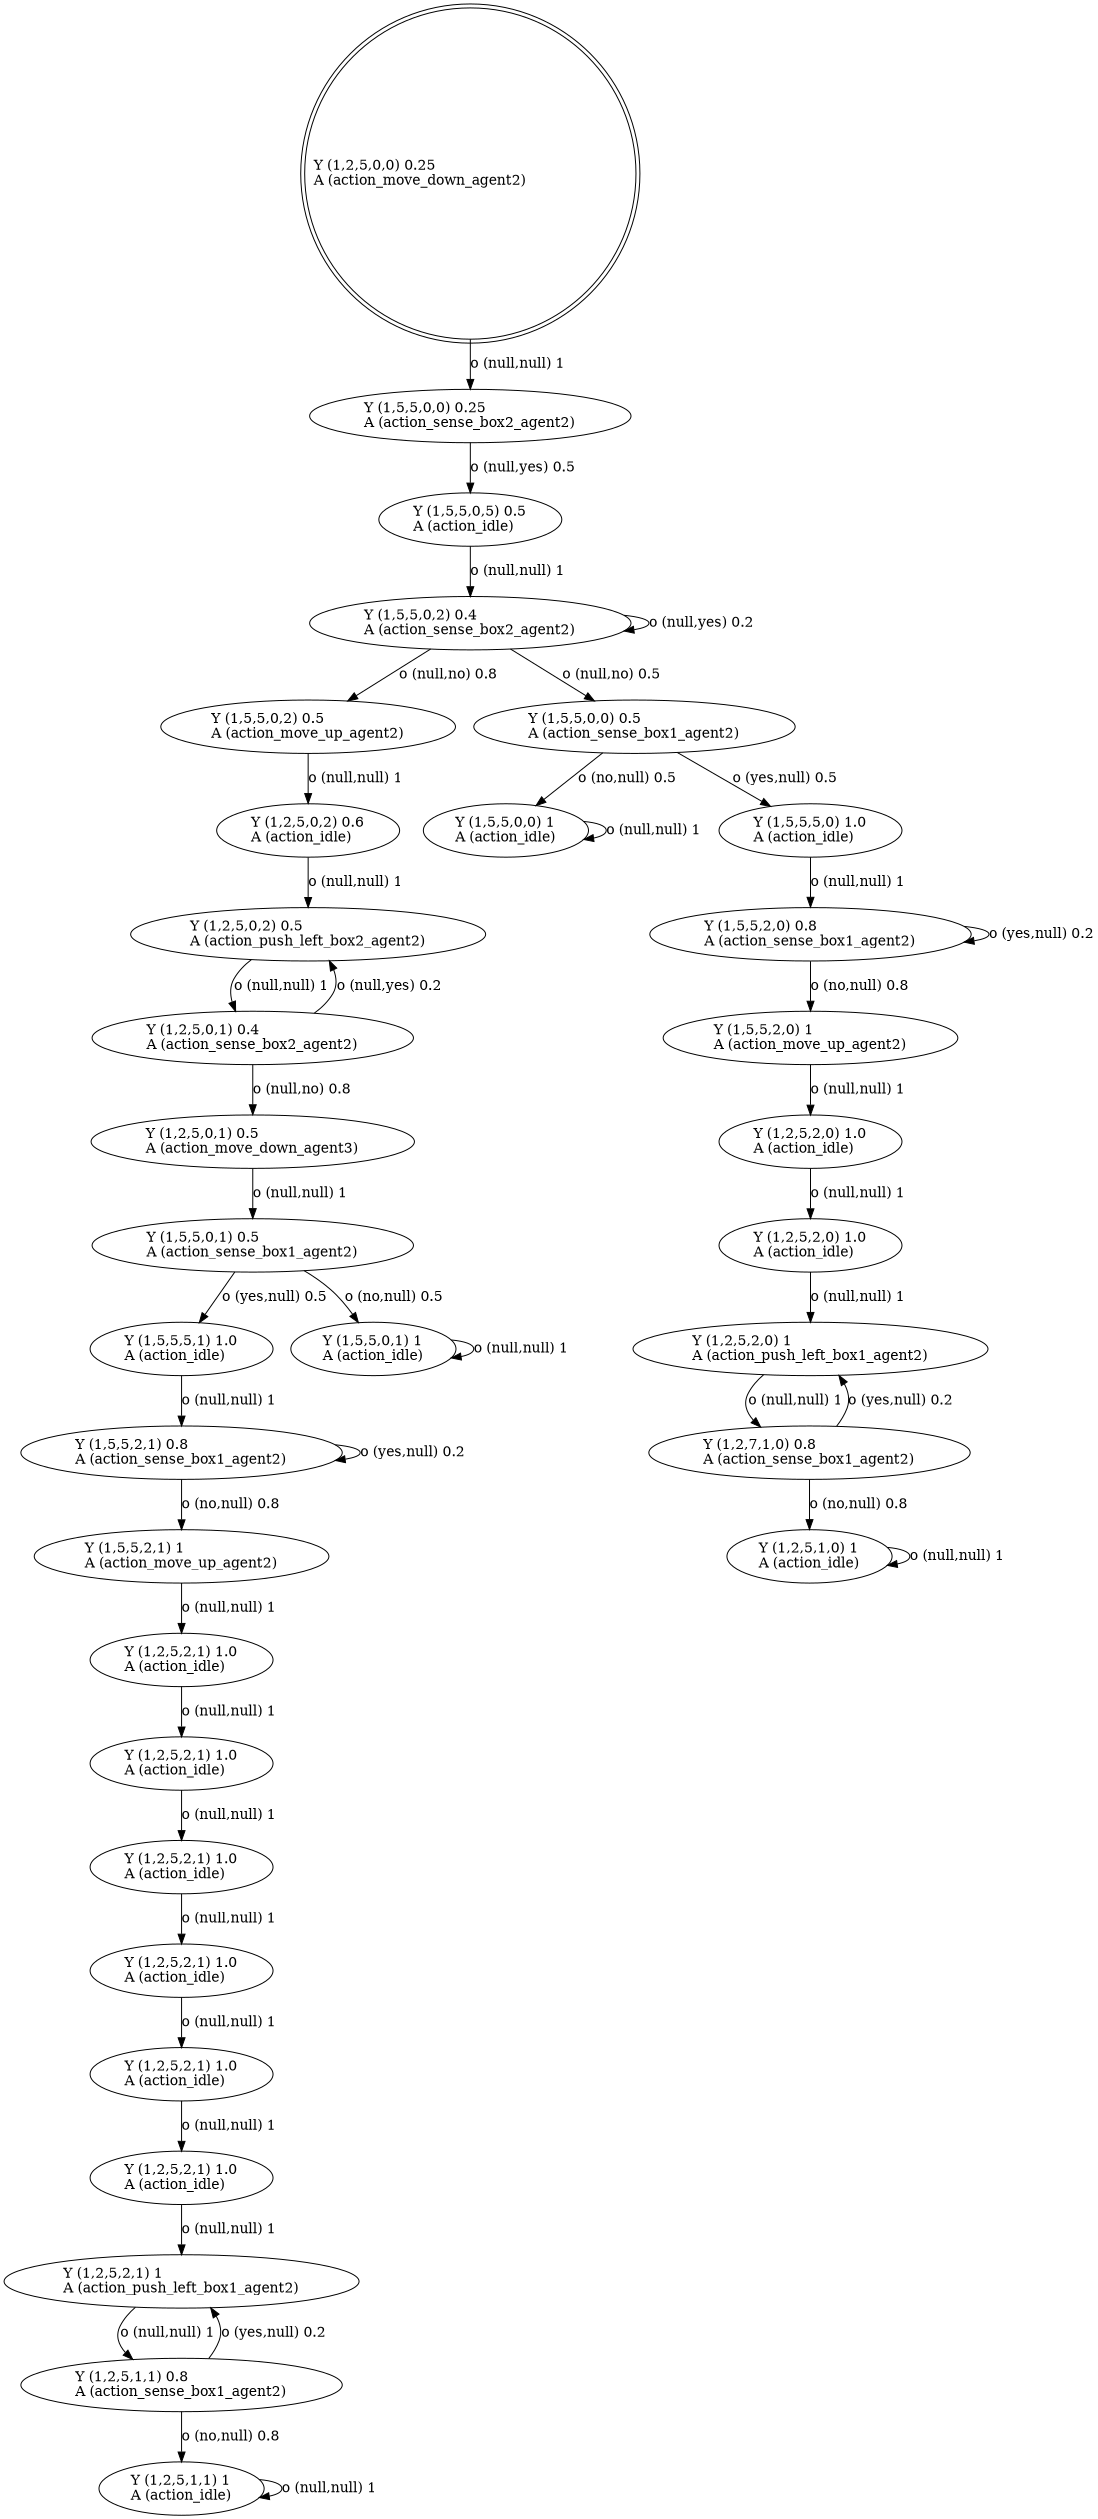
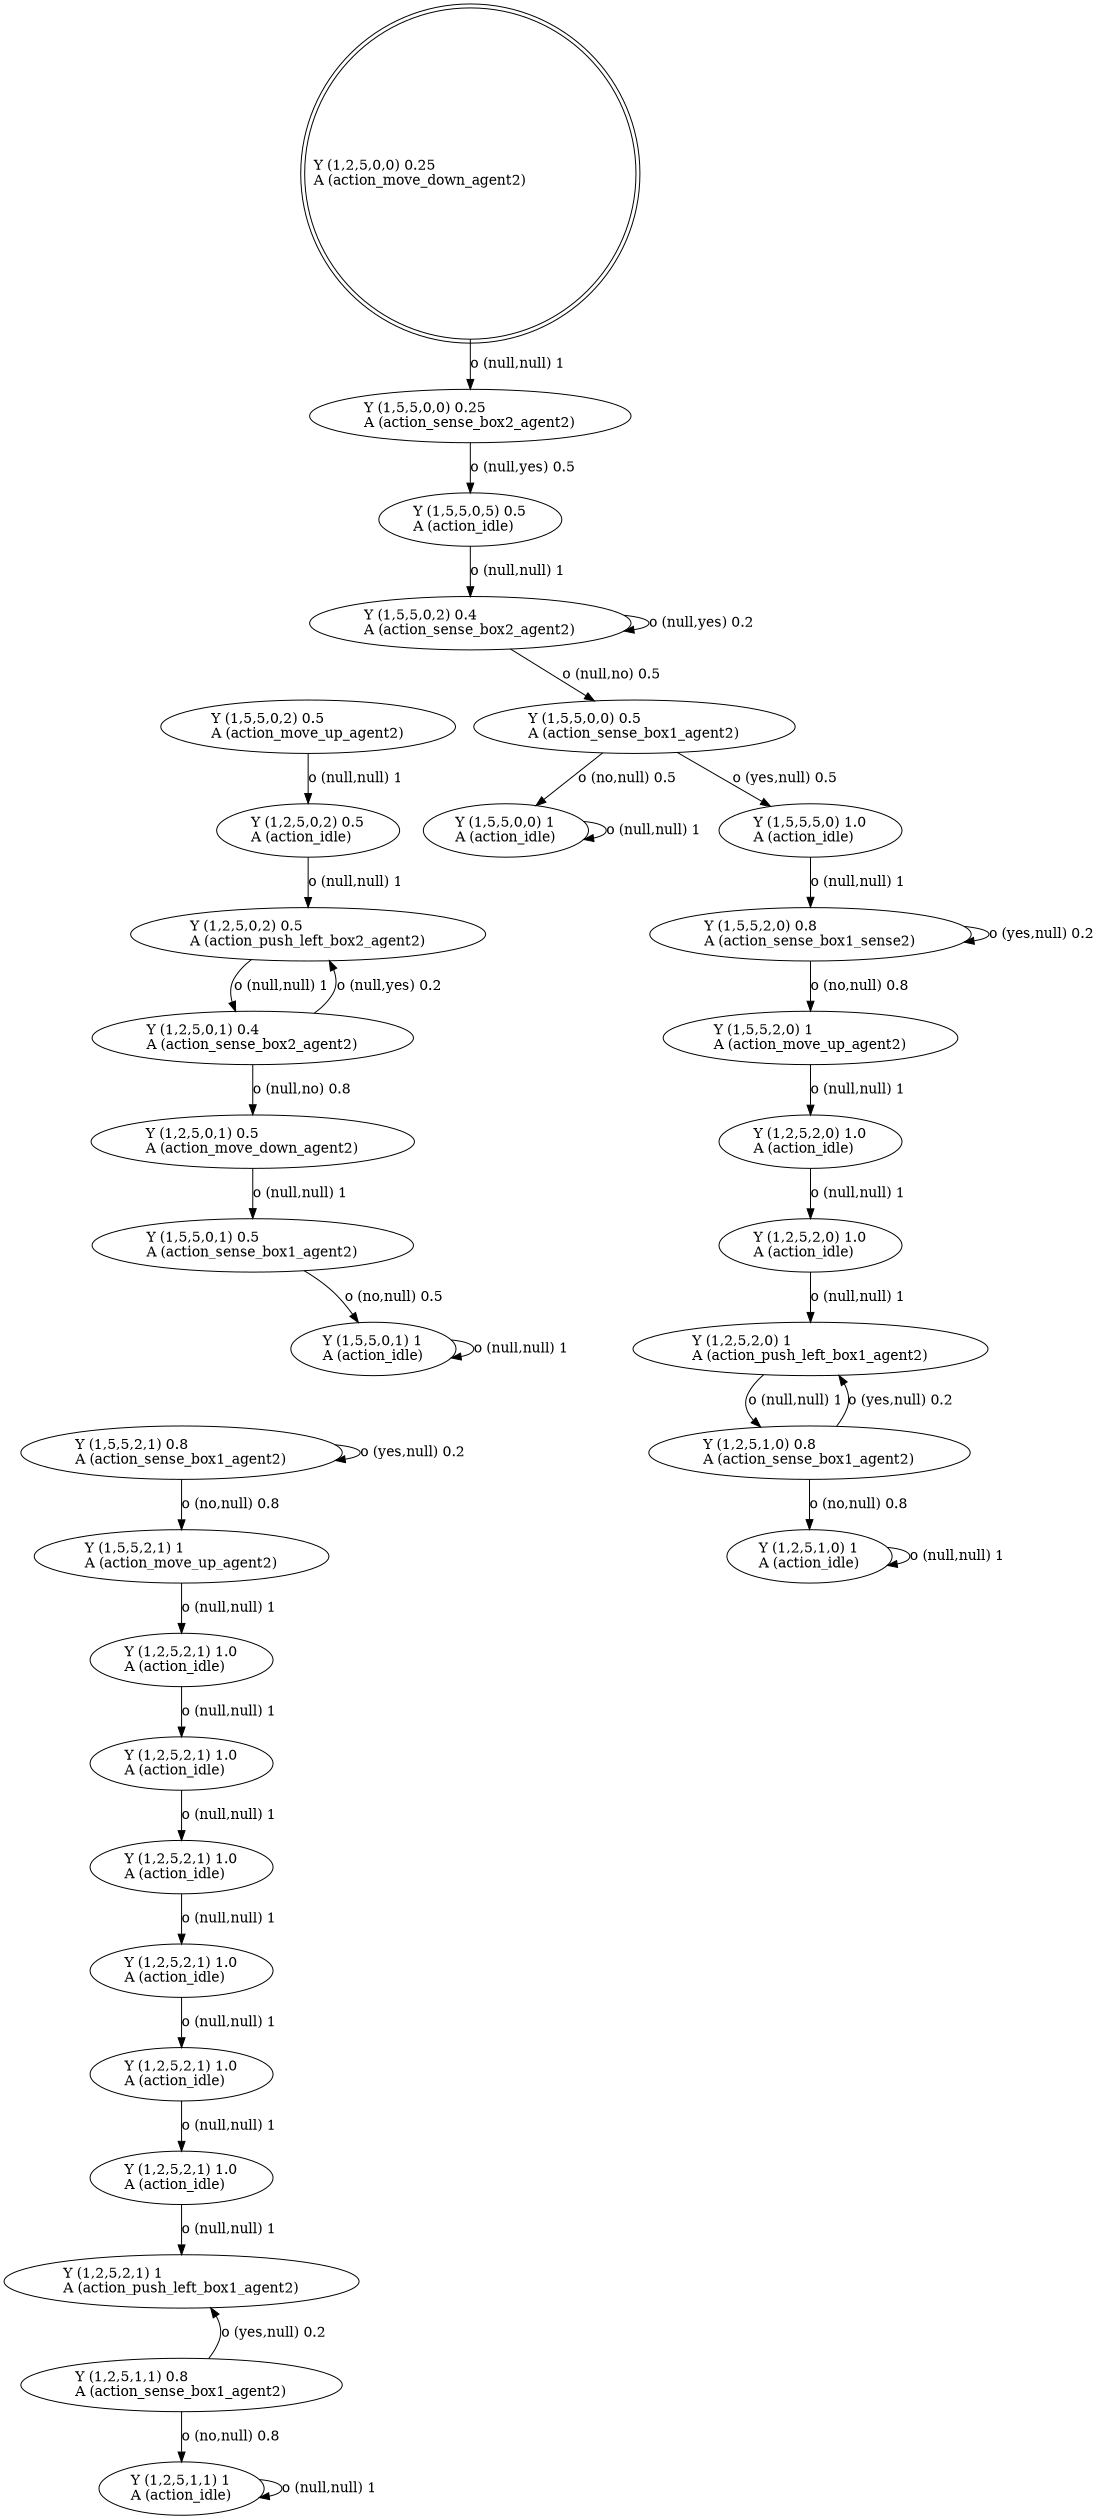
(393, 672) -> none
(308, 830) -> (308, 830)
(811, 934) -> (811, 934)
(253, 1142) -> (253, 1142)
(182, 1349) -> none
(810, 1453) -> (810, 1453)
(119, 2328) -> none
